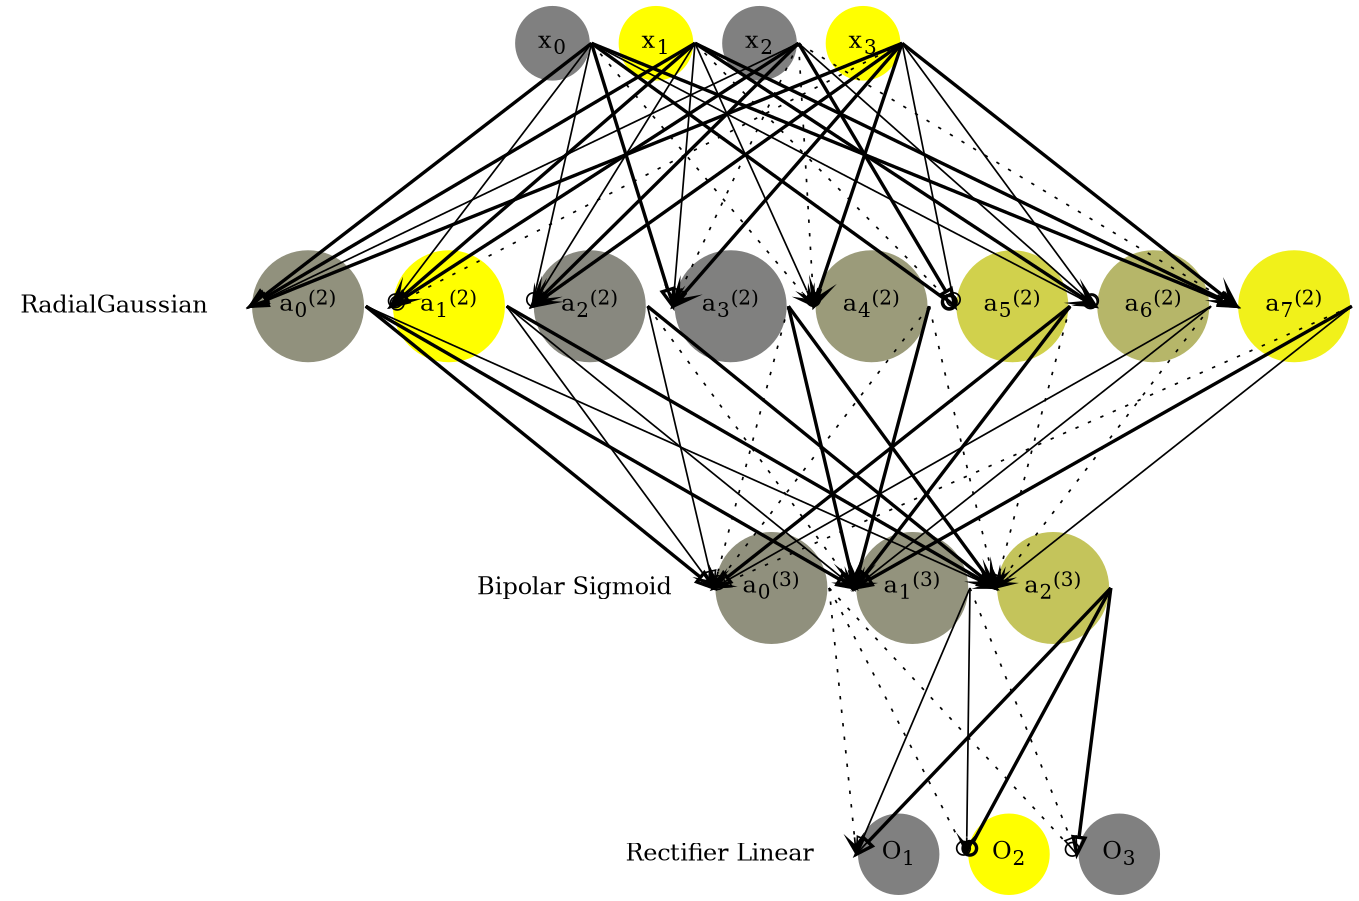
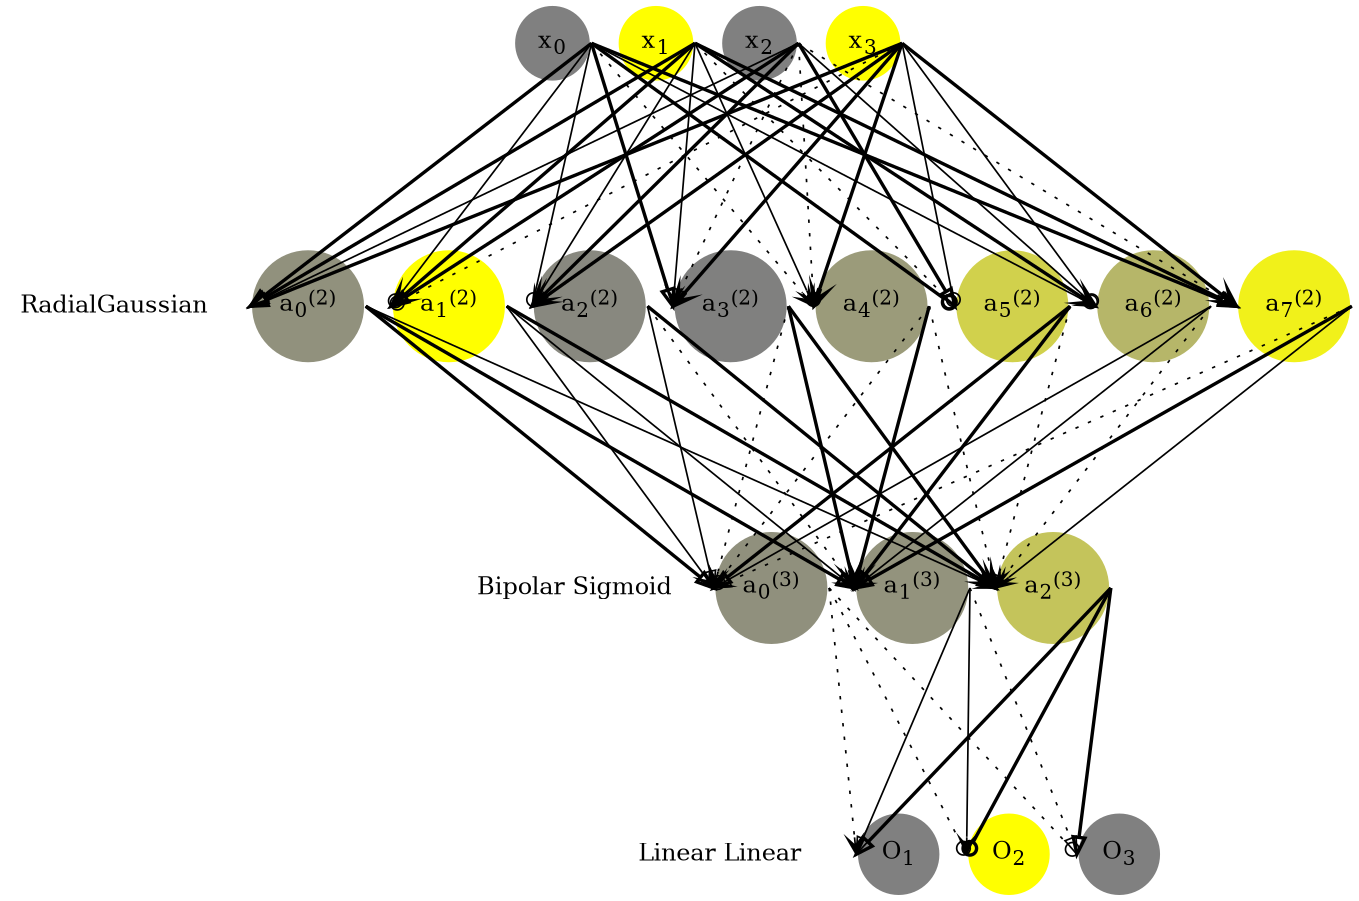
(720, 854) -> (720, 854)
